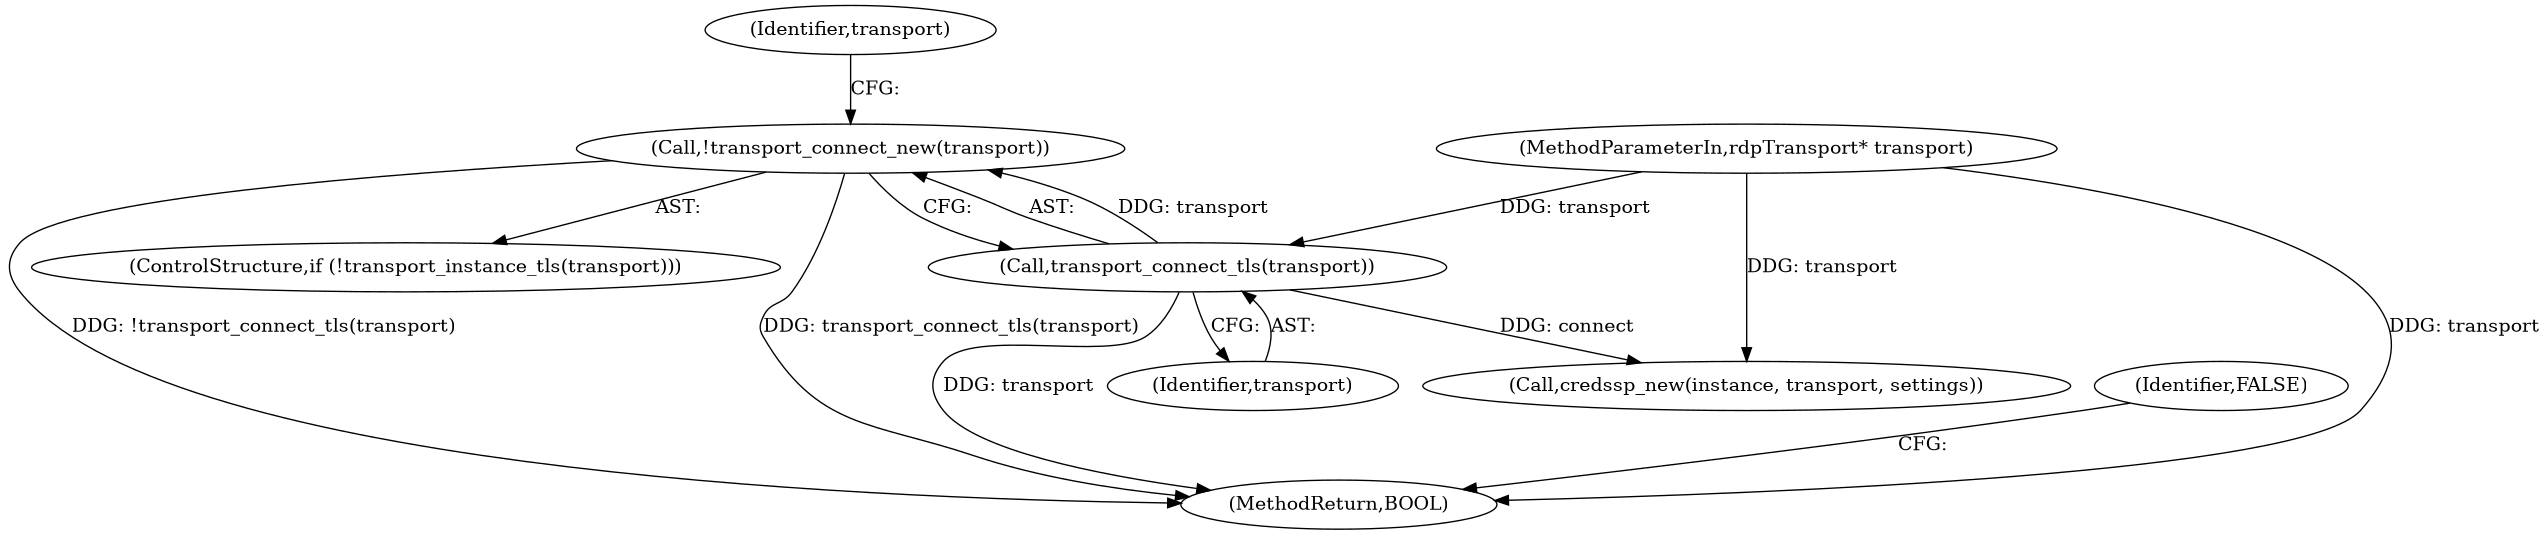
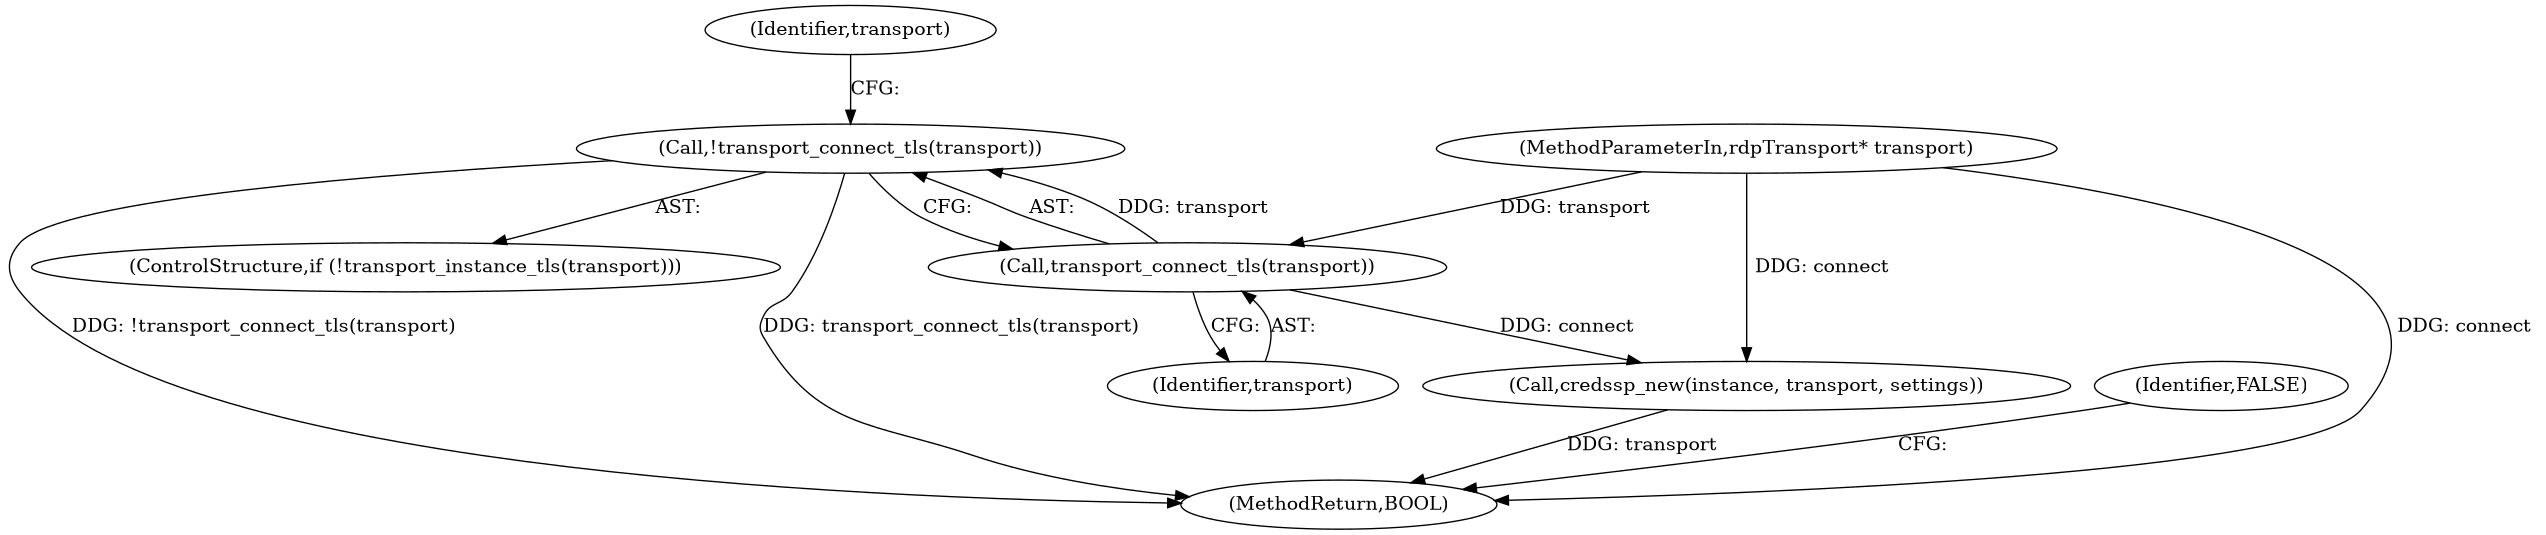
(851, 149) -> (851, 149)
(1822, 267) -> (1822, 267)
(2465, 327) -> (2465, 327)
(933, 388) -> (1546, 444)
